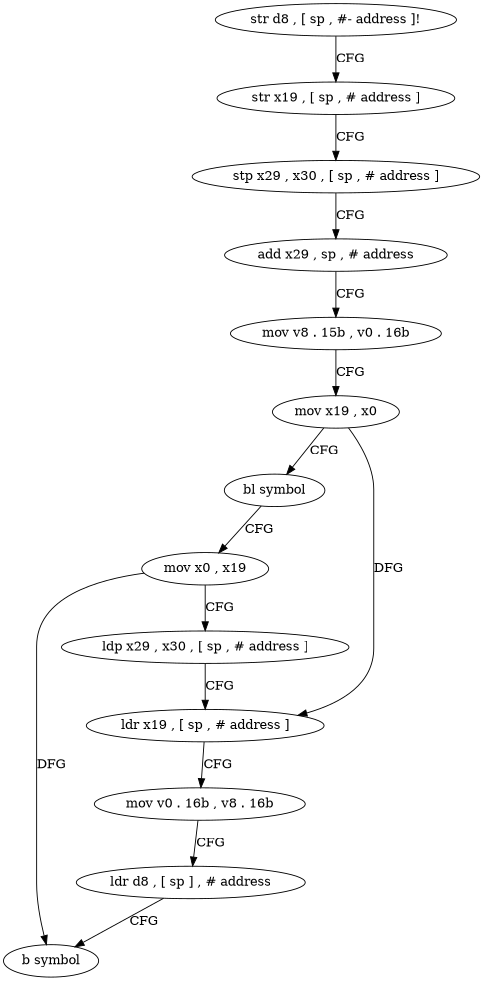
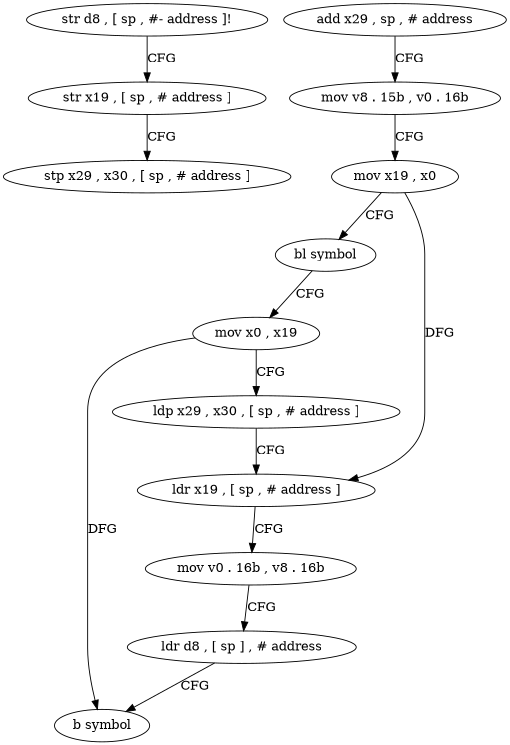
(336, 211) -> none
